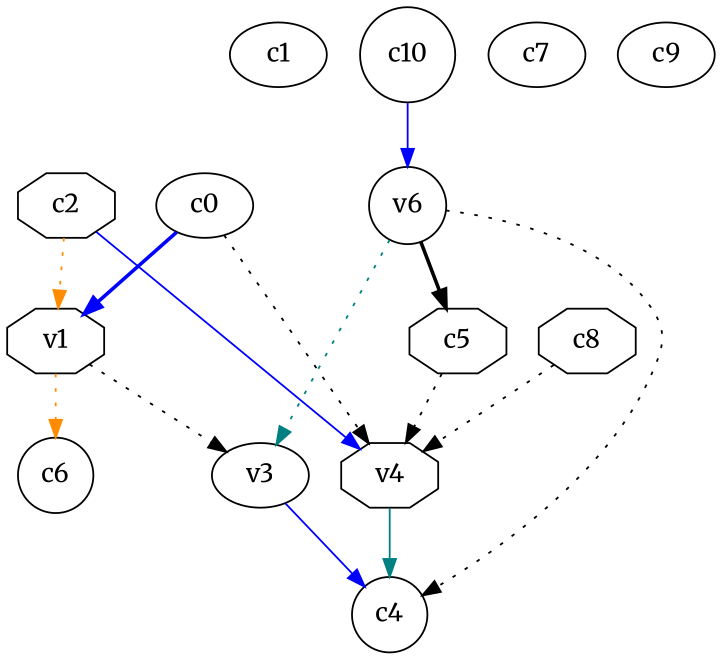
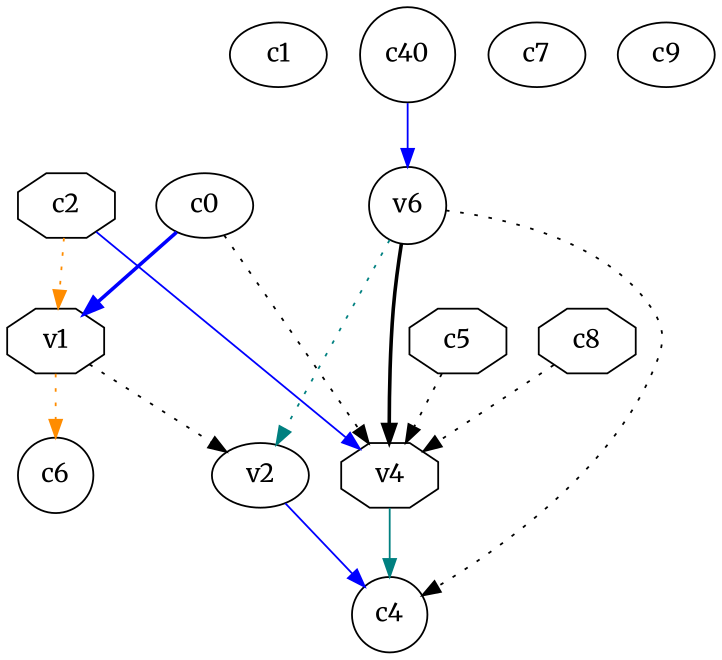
(408, 55) -> (408, 55)
(430, 267) -> (392, 334)
(260, 475) -> (260, 475)
